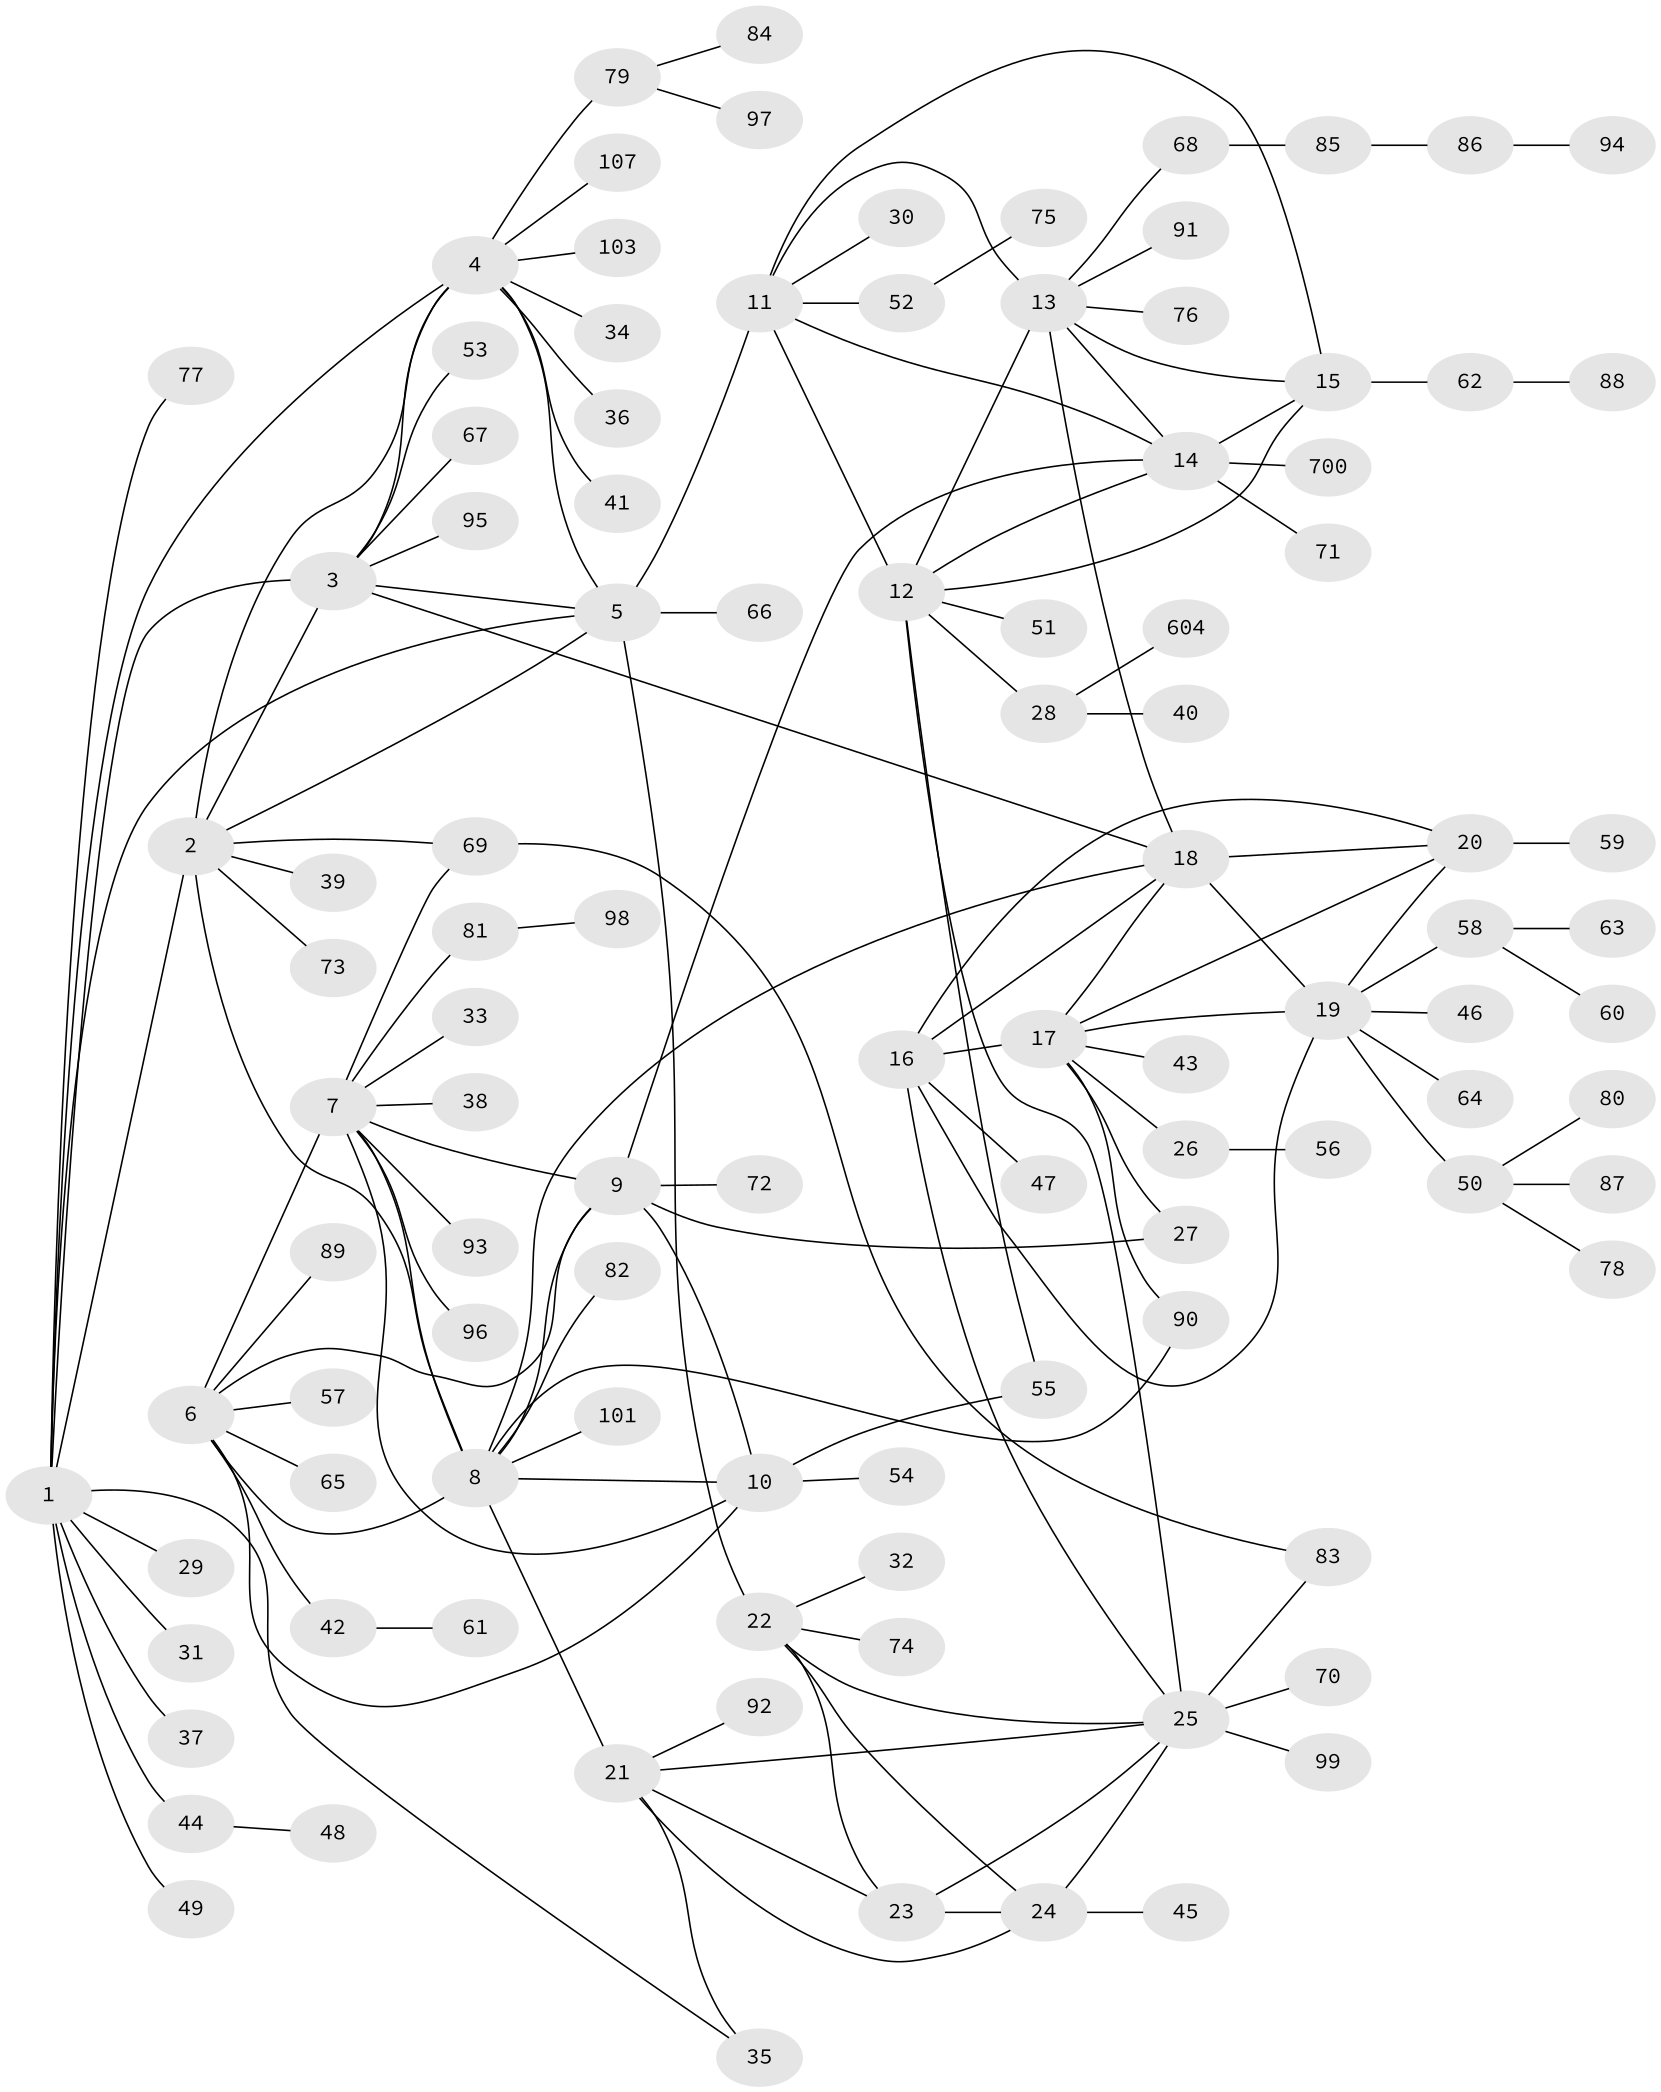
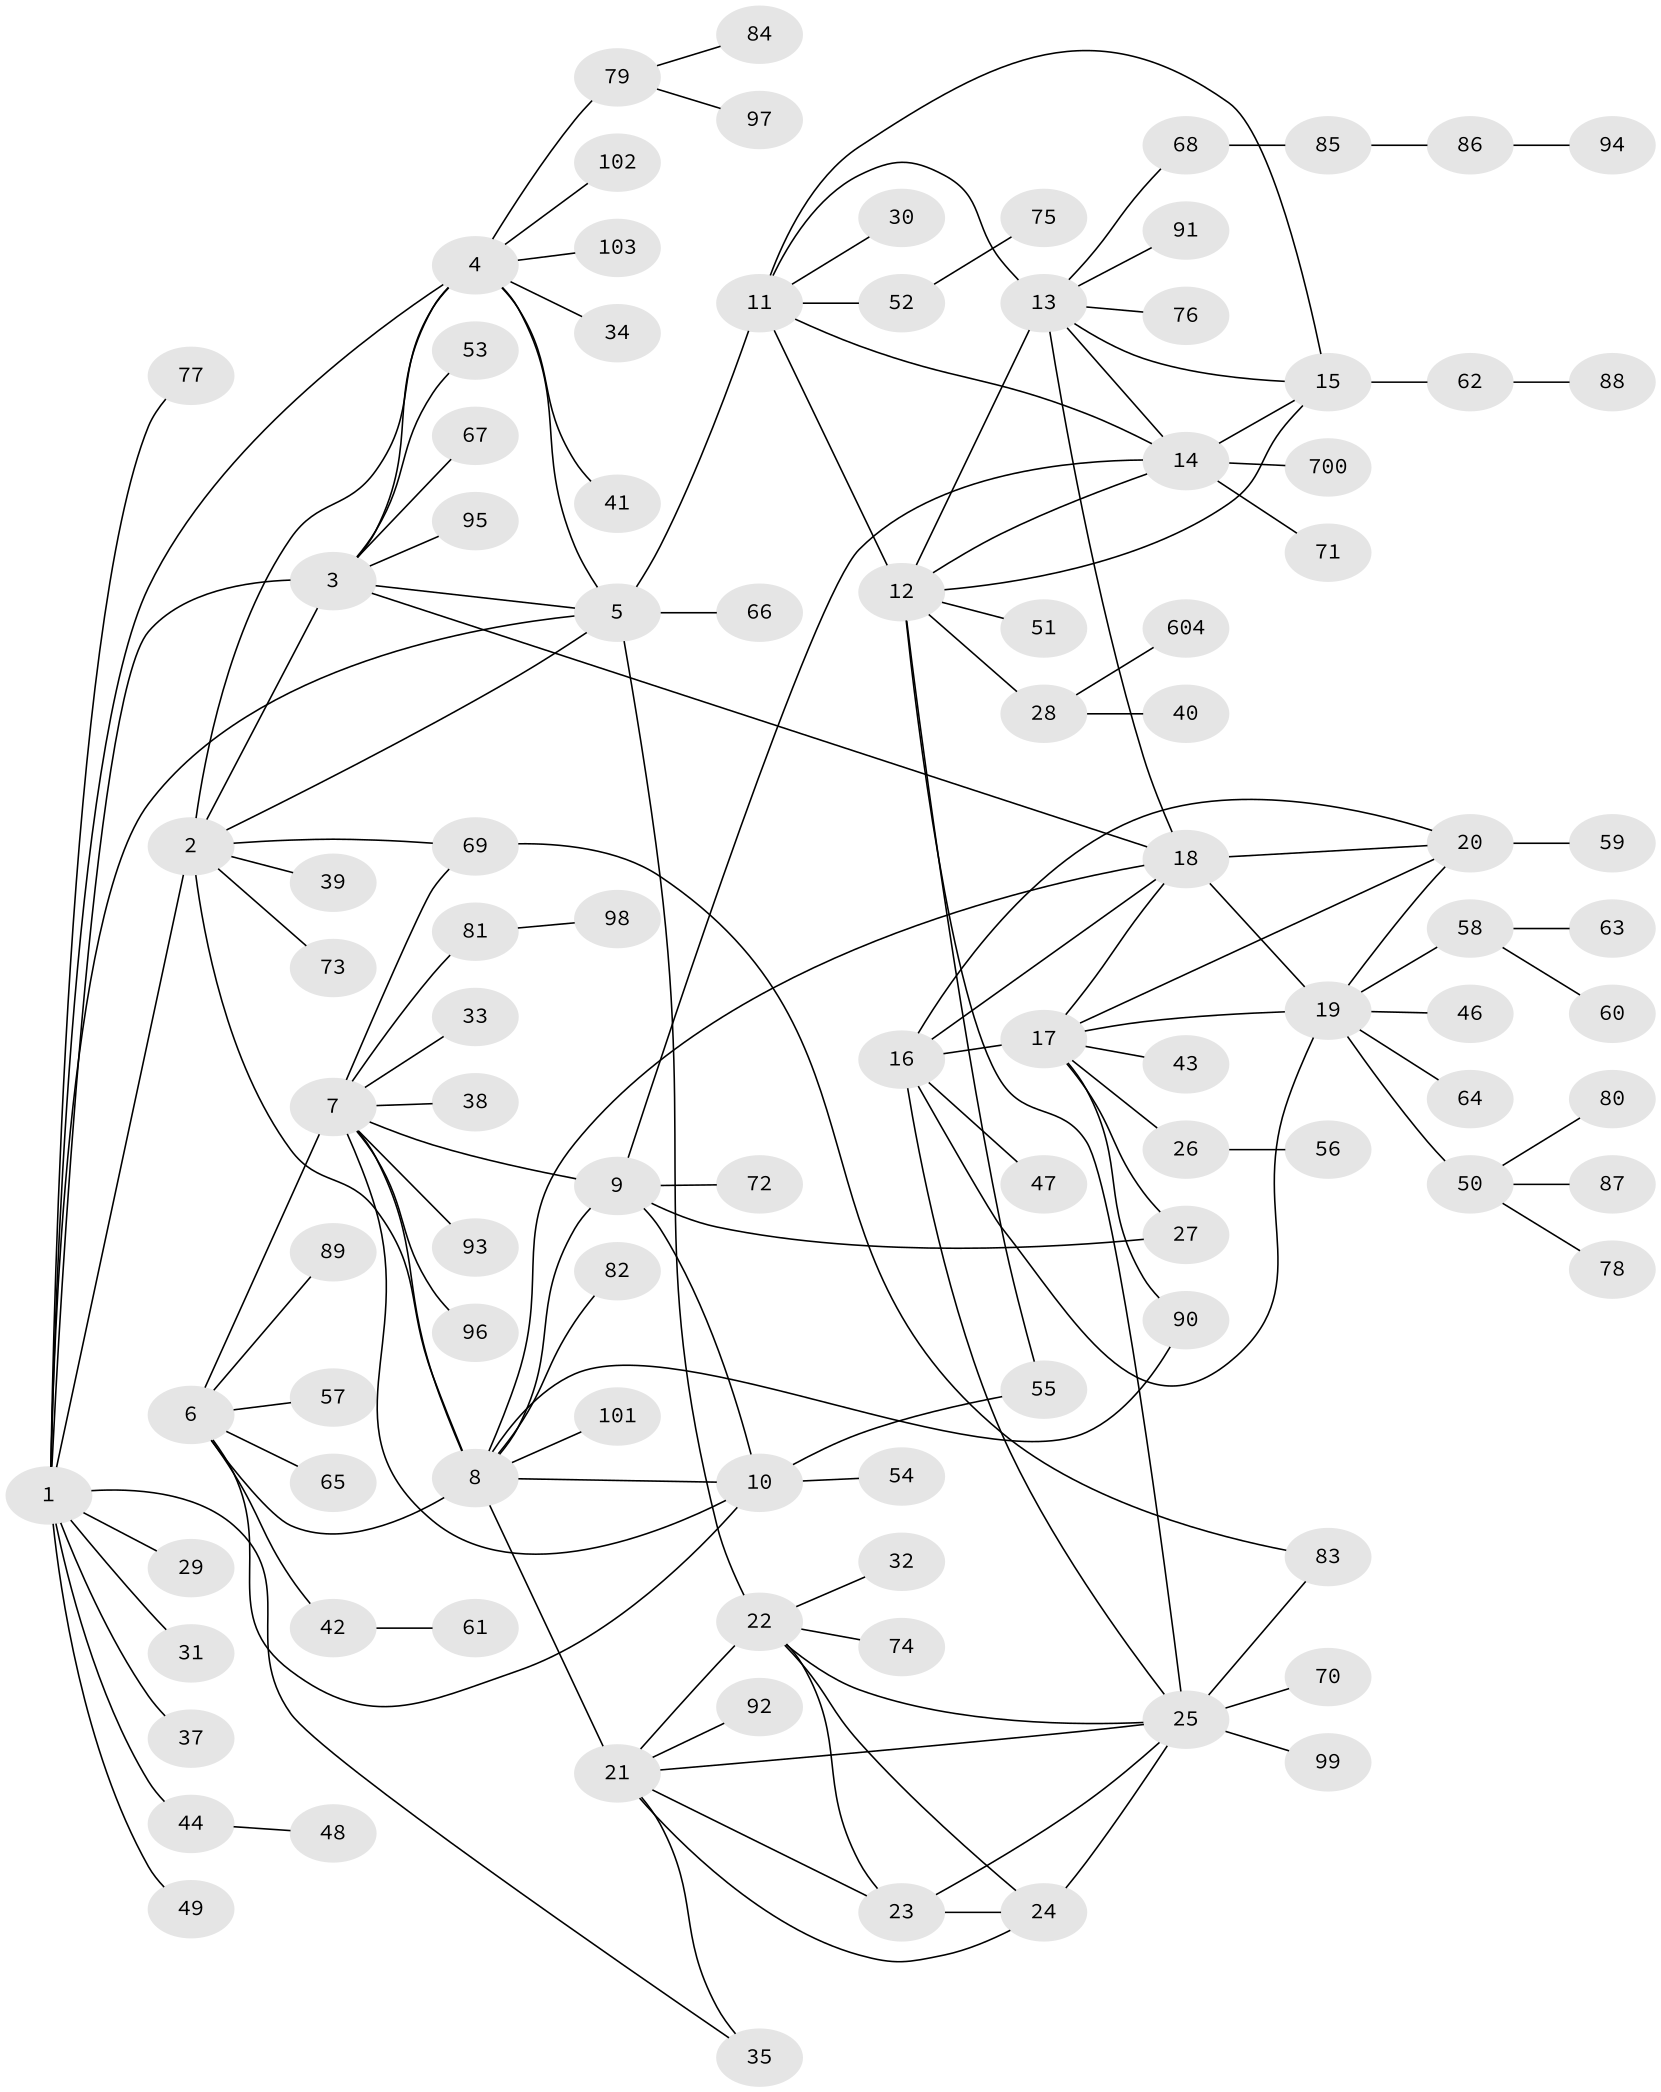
(617, 163) -> (617, 163)
(617, 418) -> none
(456, 1381) -> none
none -> (687, 1697)
(1186, 1912) -> none
